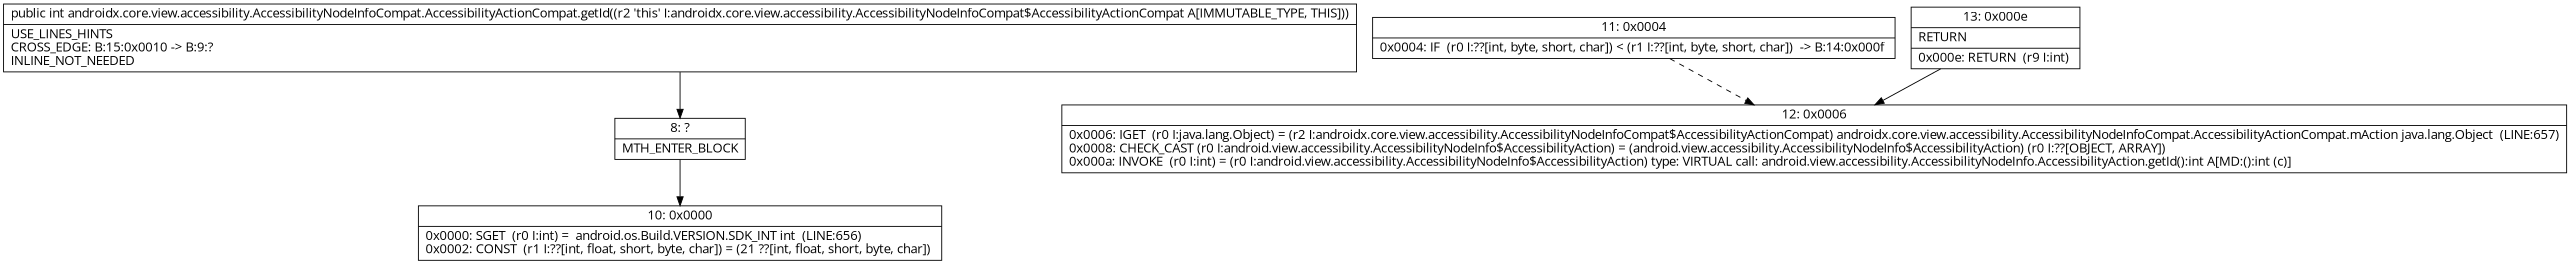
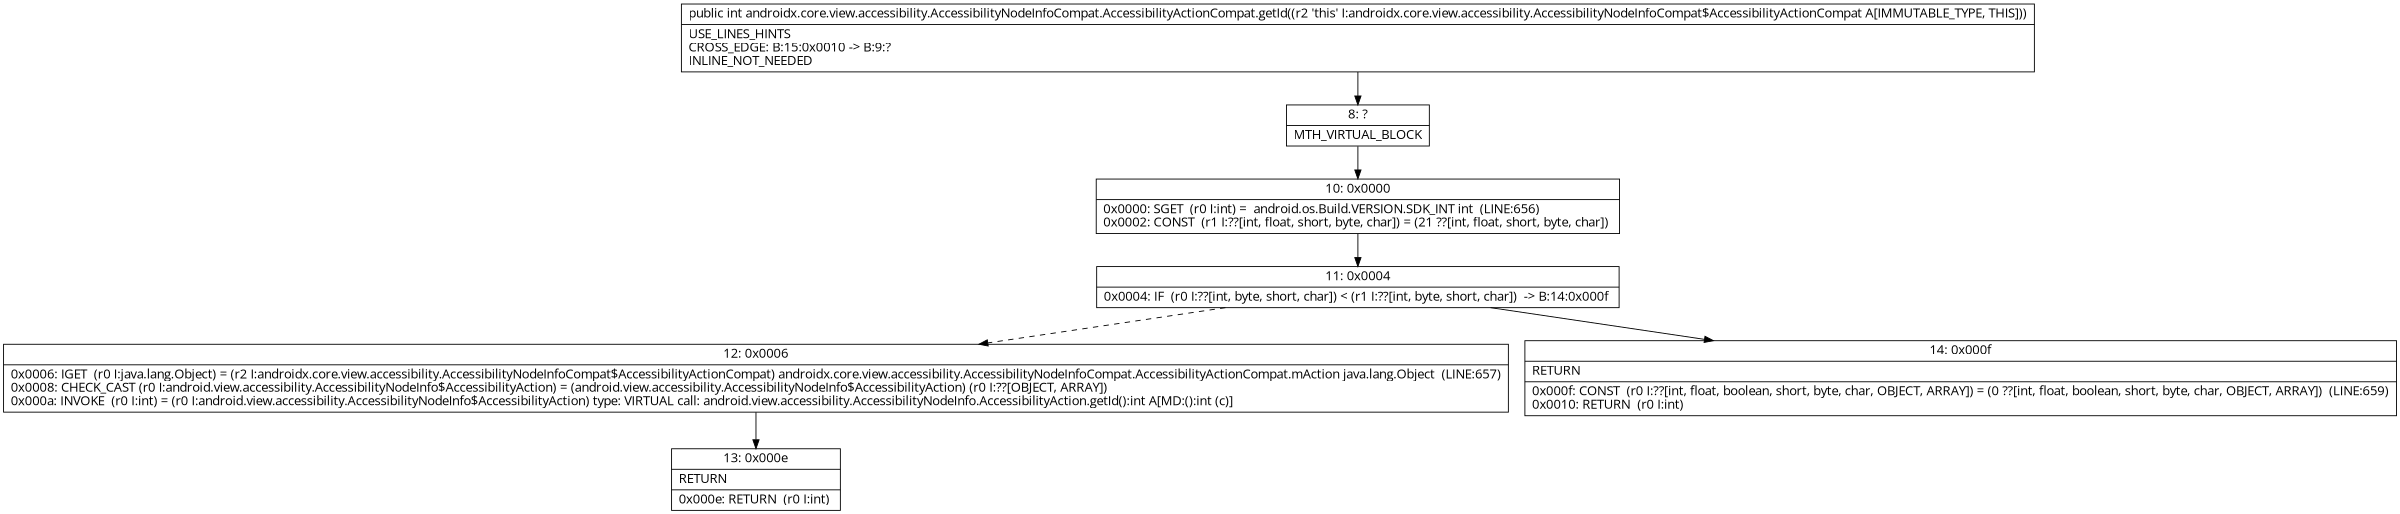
(1996, 58) -> (756, 500)
(1912, 85) -> (756, 426)
(680, 149) -> (1358, 135)
none -> (1358, 246)
none -> (1961, 378)
